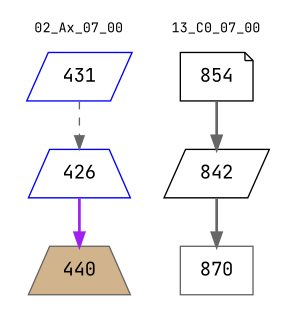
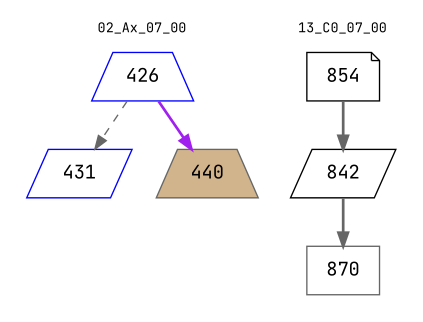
(79, 119) -> (115, 120)
